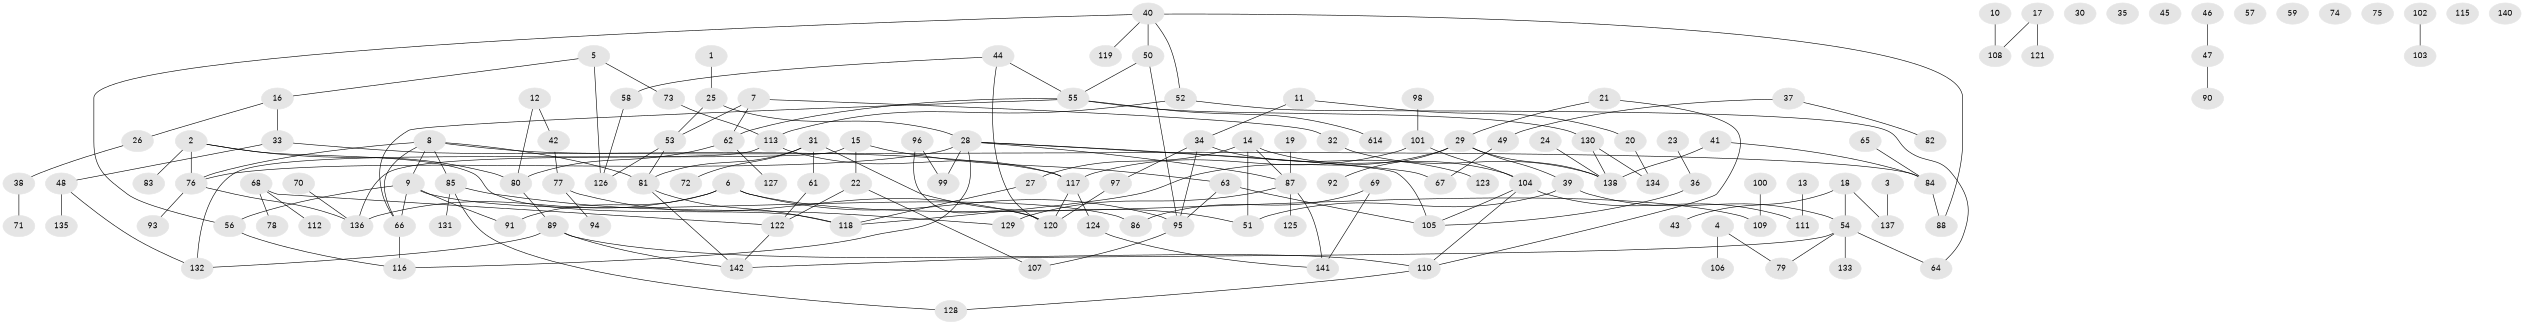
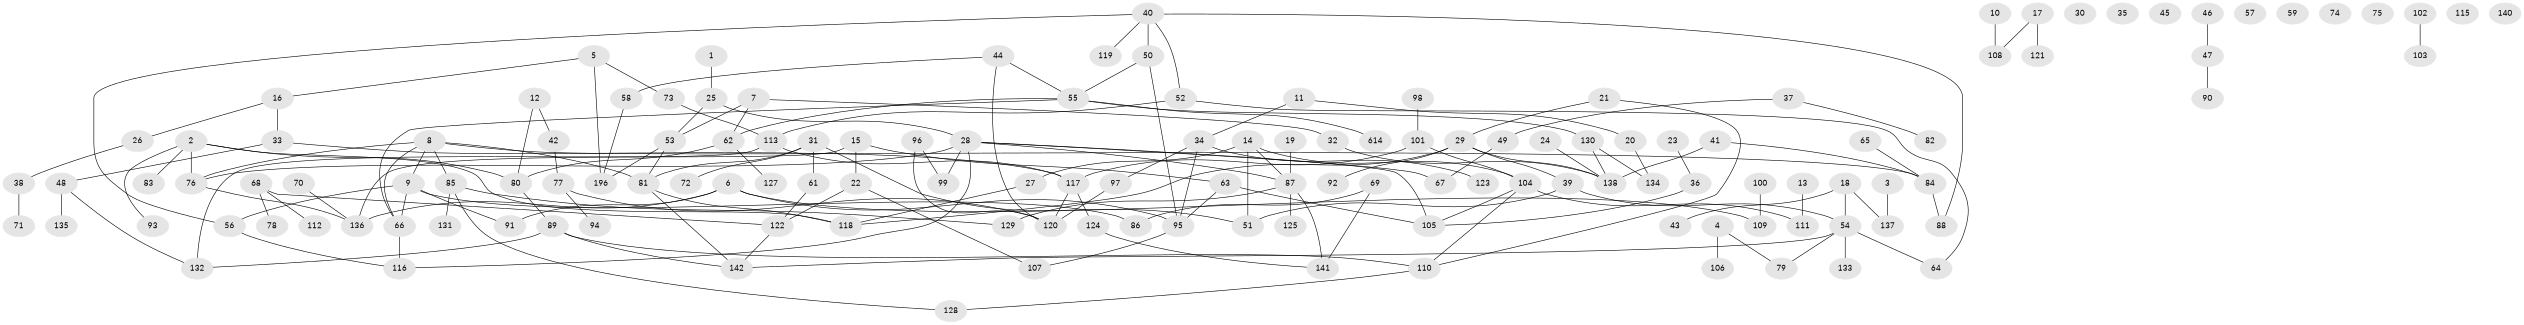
(601, 184) -> (601, 184)
(172, 205) -> (127, 175)
